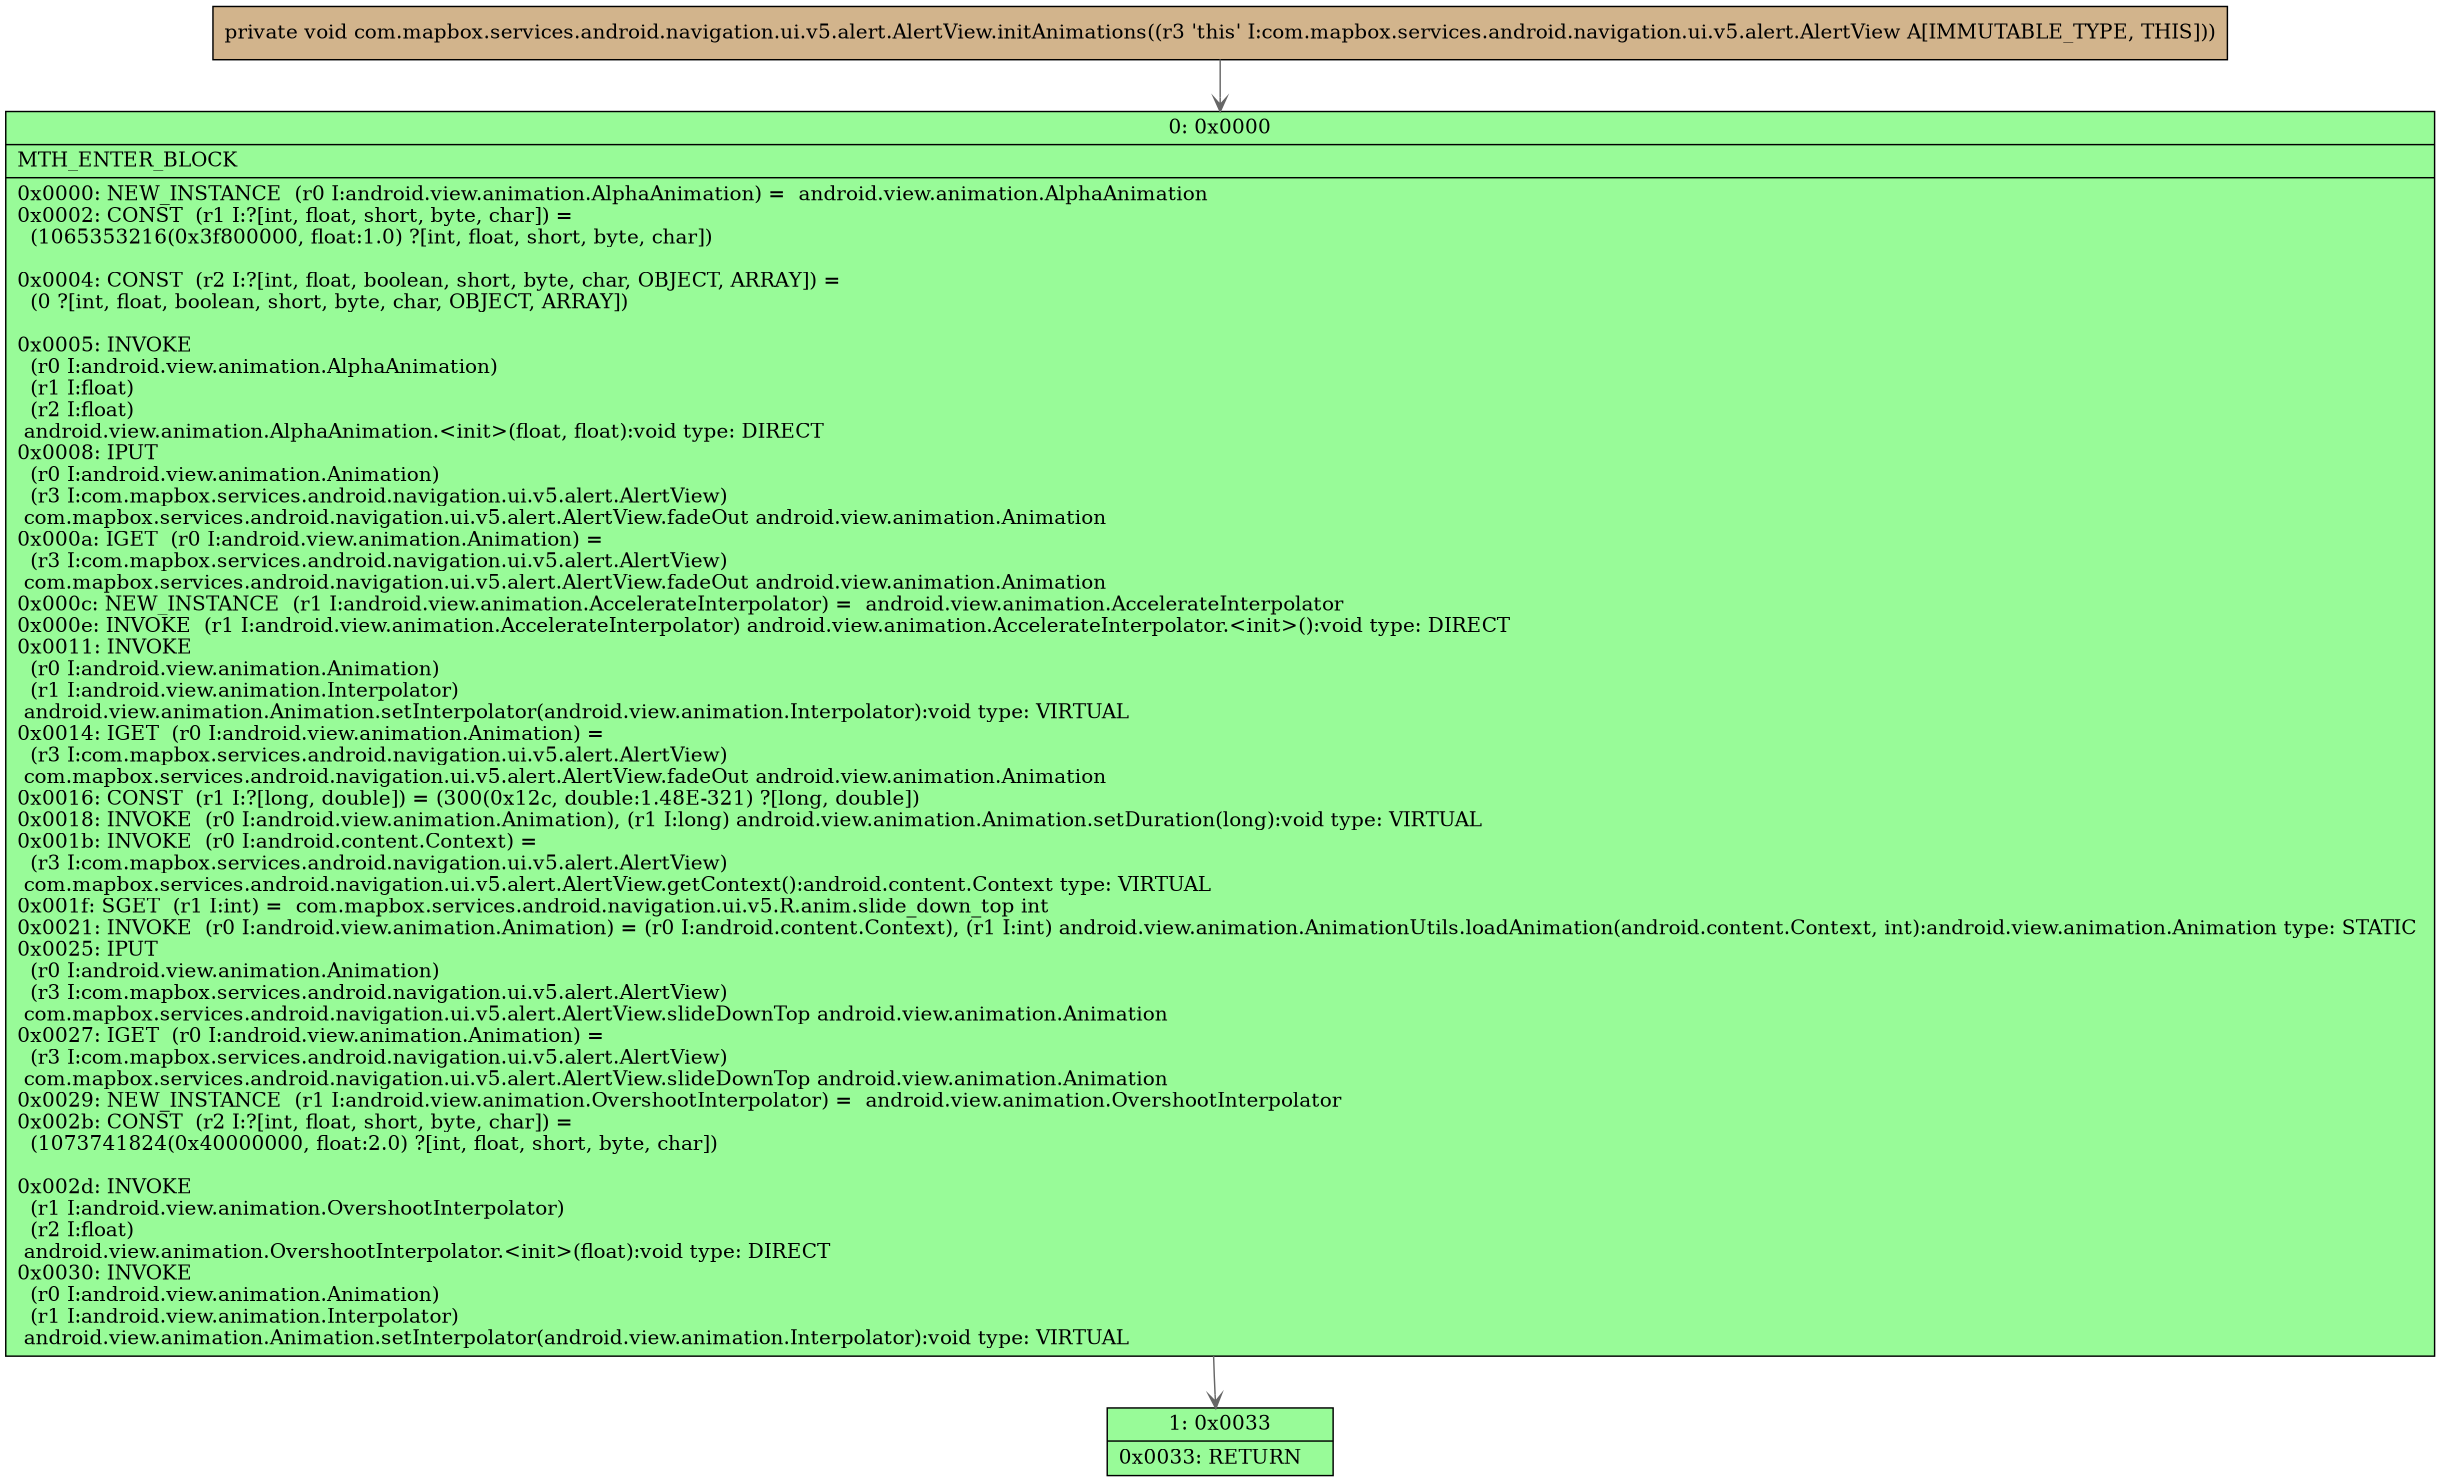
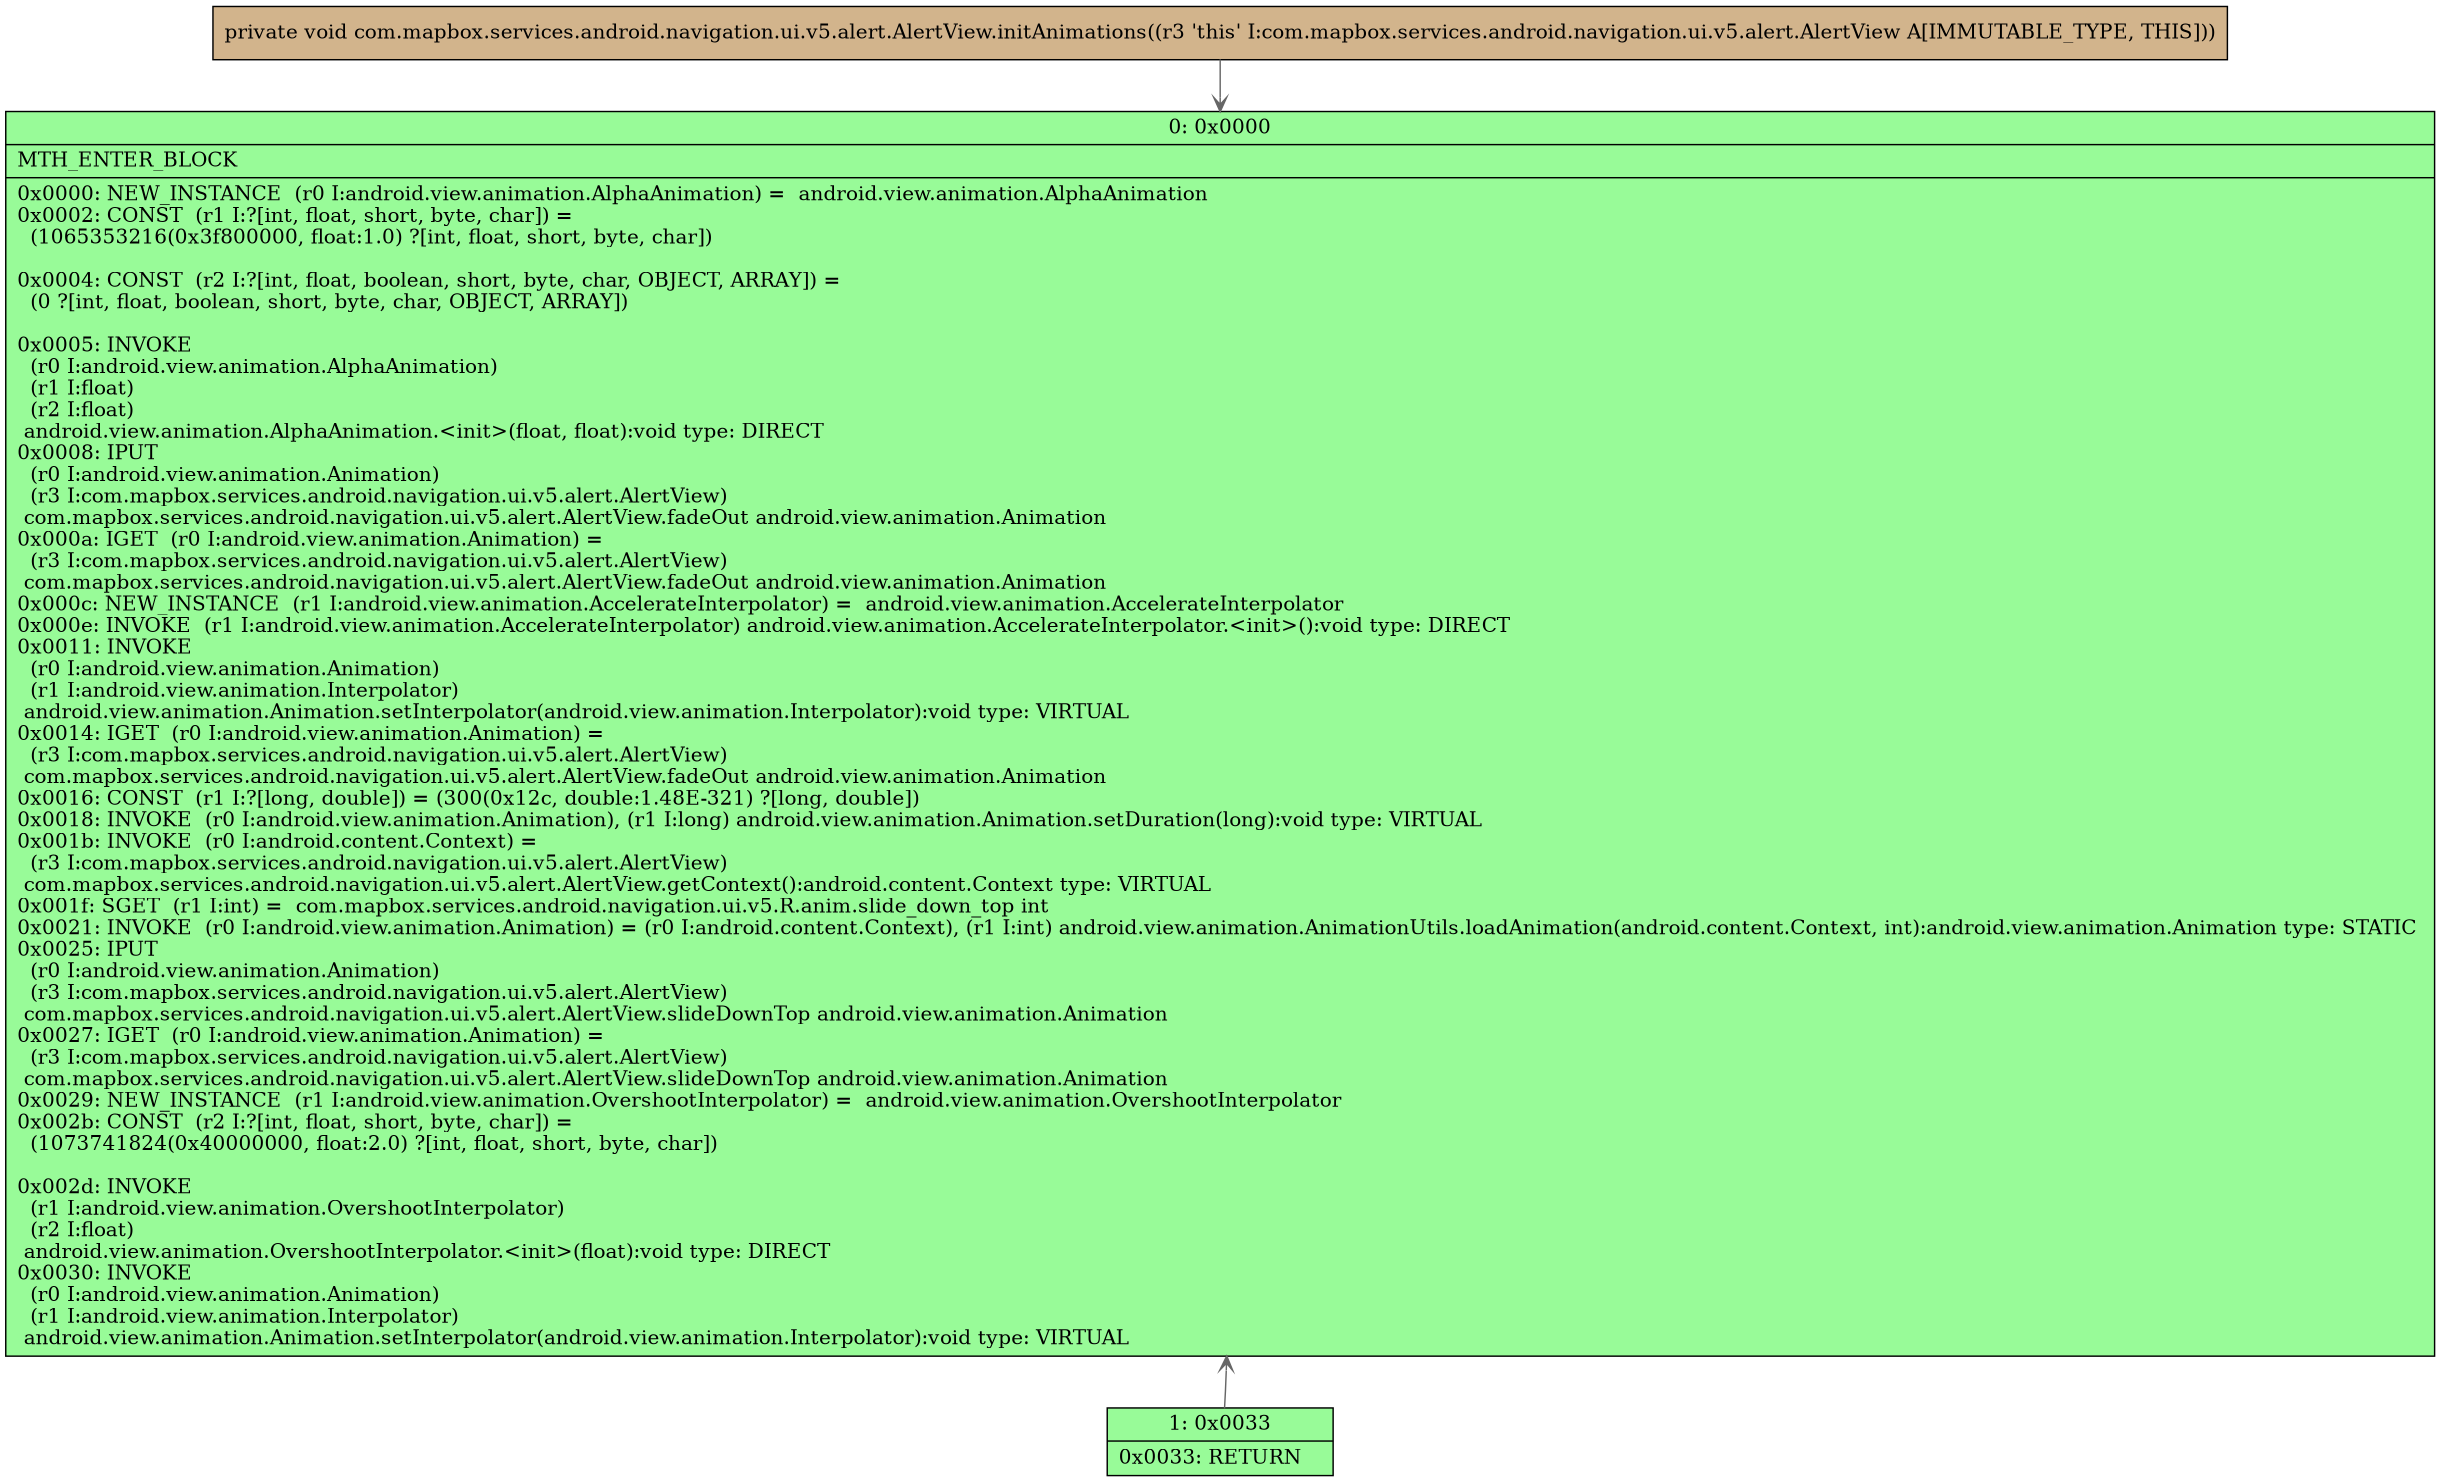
(1214, 1375) -> (1226, 1390)
